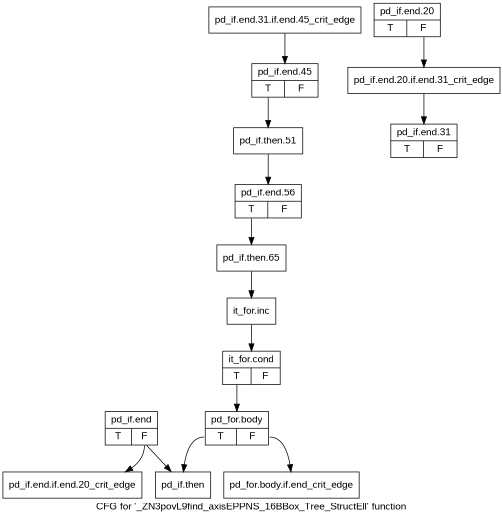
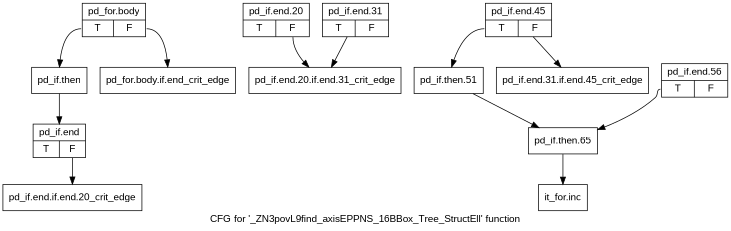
(285, 45) -> (545, 49)
(424, 105) -> (341, 49)
(268, 166) -> (503, 109)
(251, 368) -> none
(156, 456) -> (59, 105)
